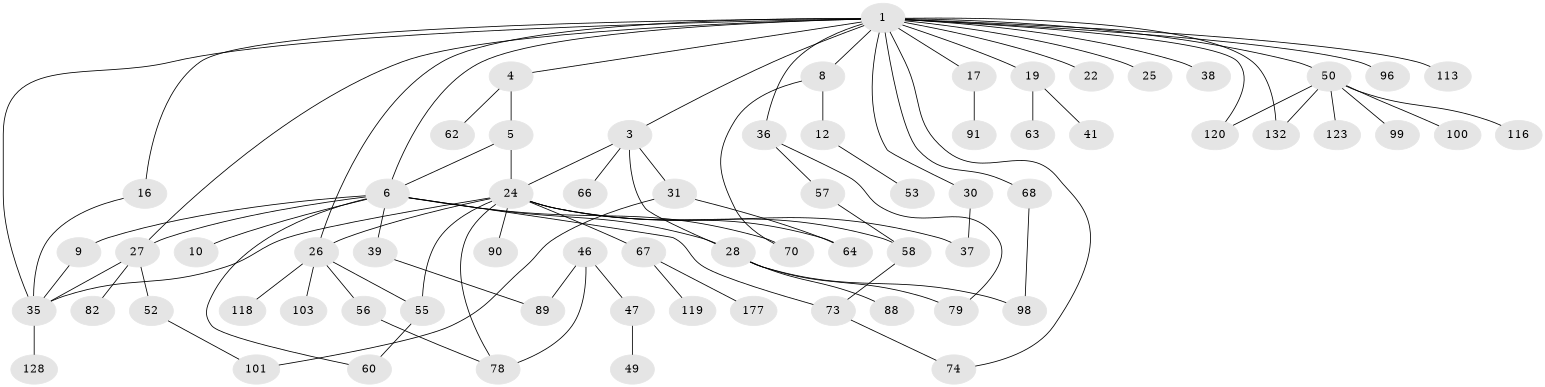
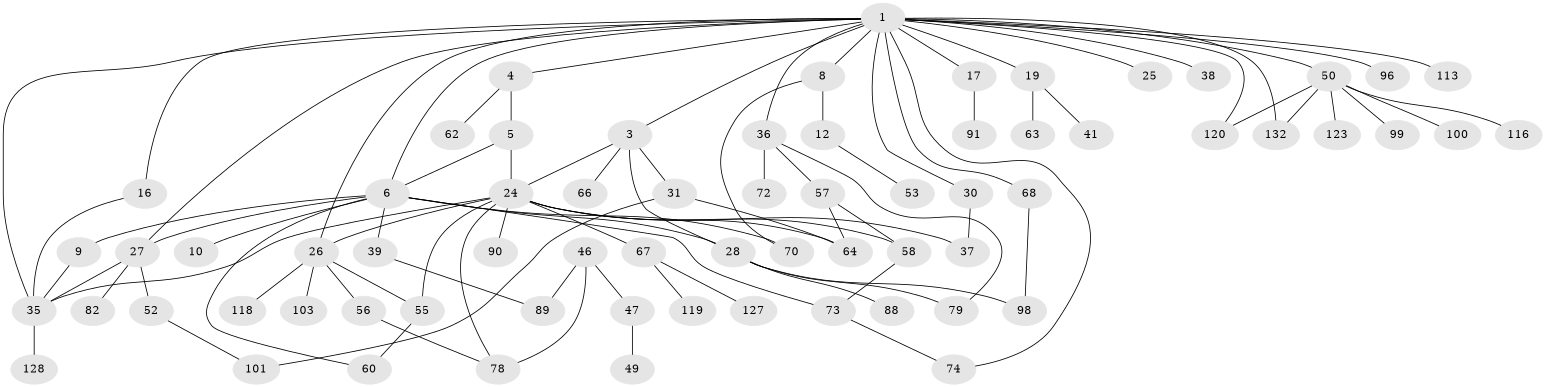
(1091, 77) -> none
none -> (764, 194)
none -> (837, 223)
(754, 311) -> (754, 311)
